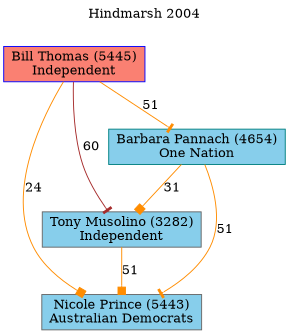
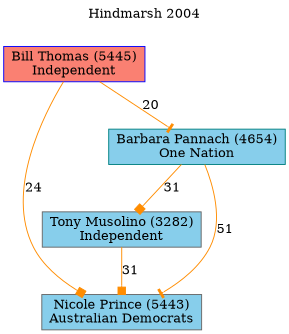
(151, 105) -> (151, 105)
(78, 148) -> none
(131, 271) -> (131, 271)
